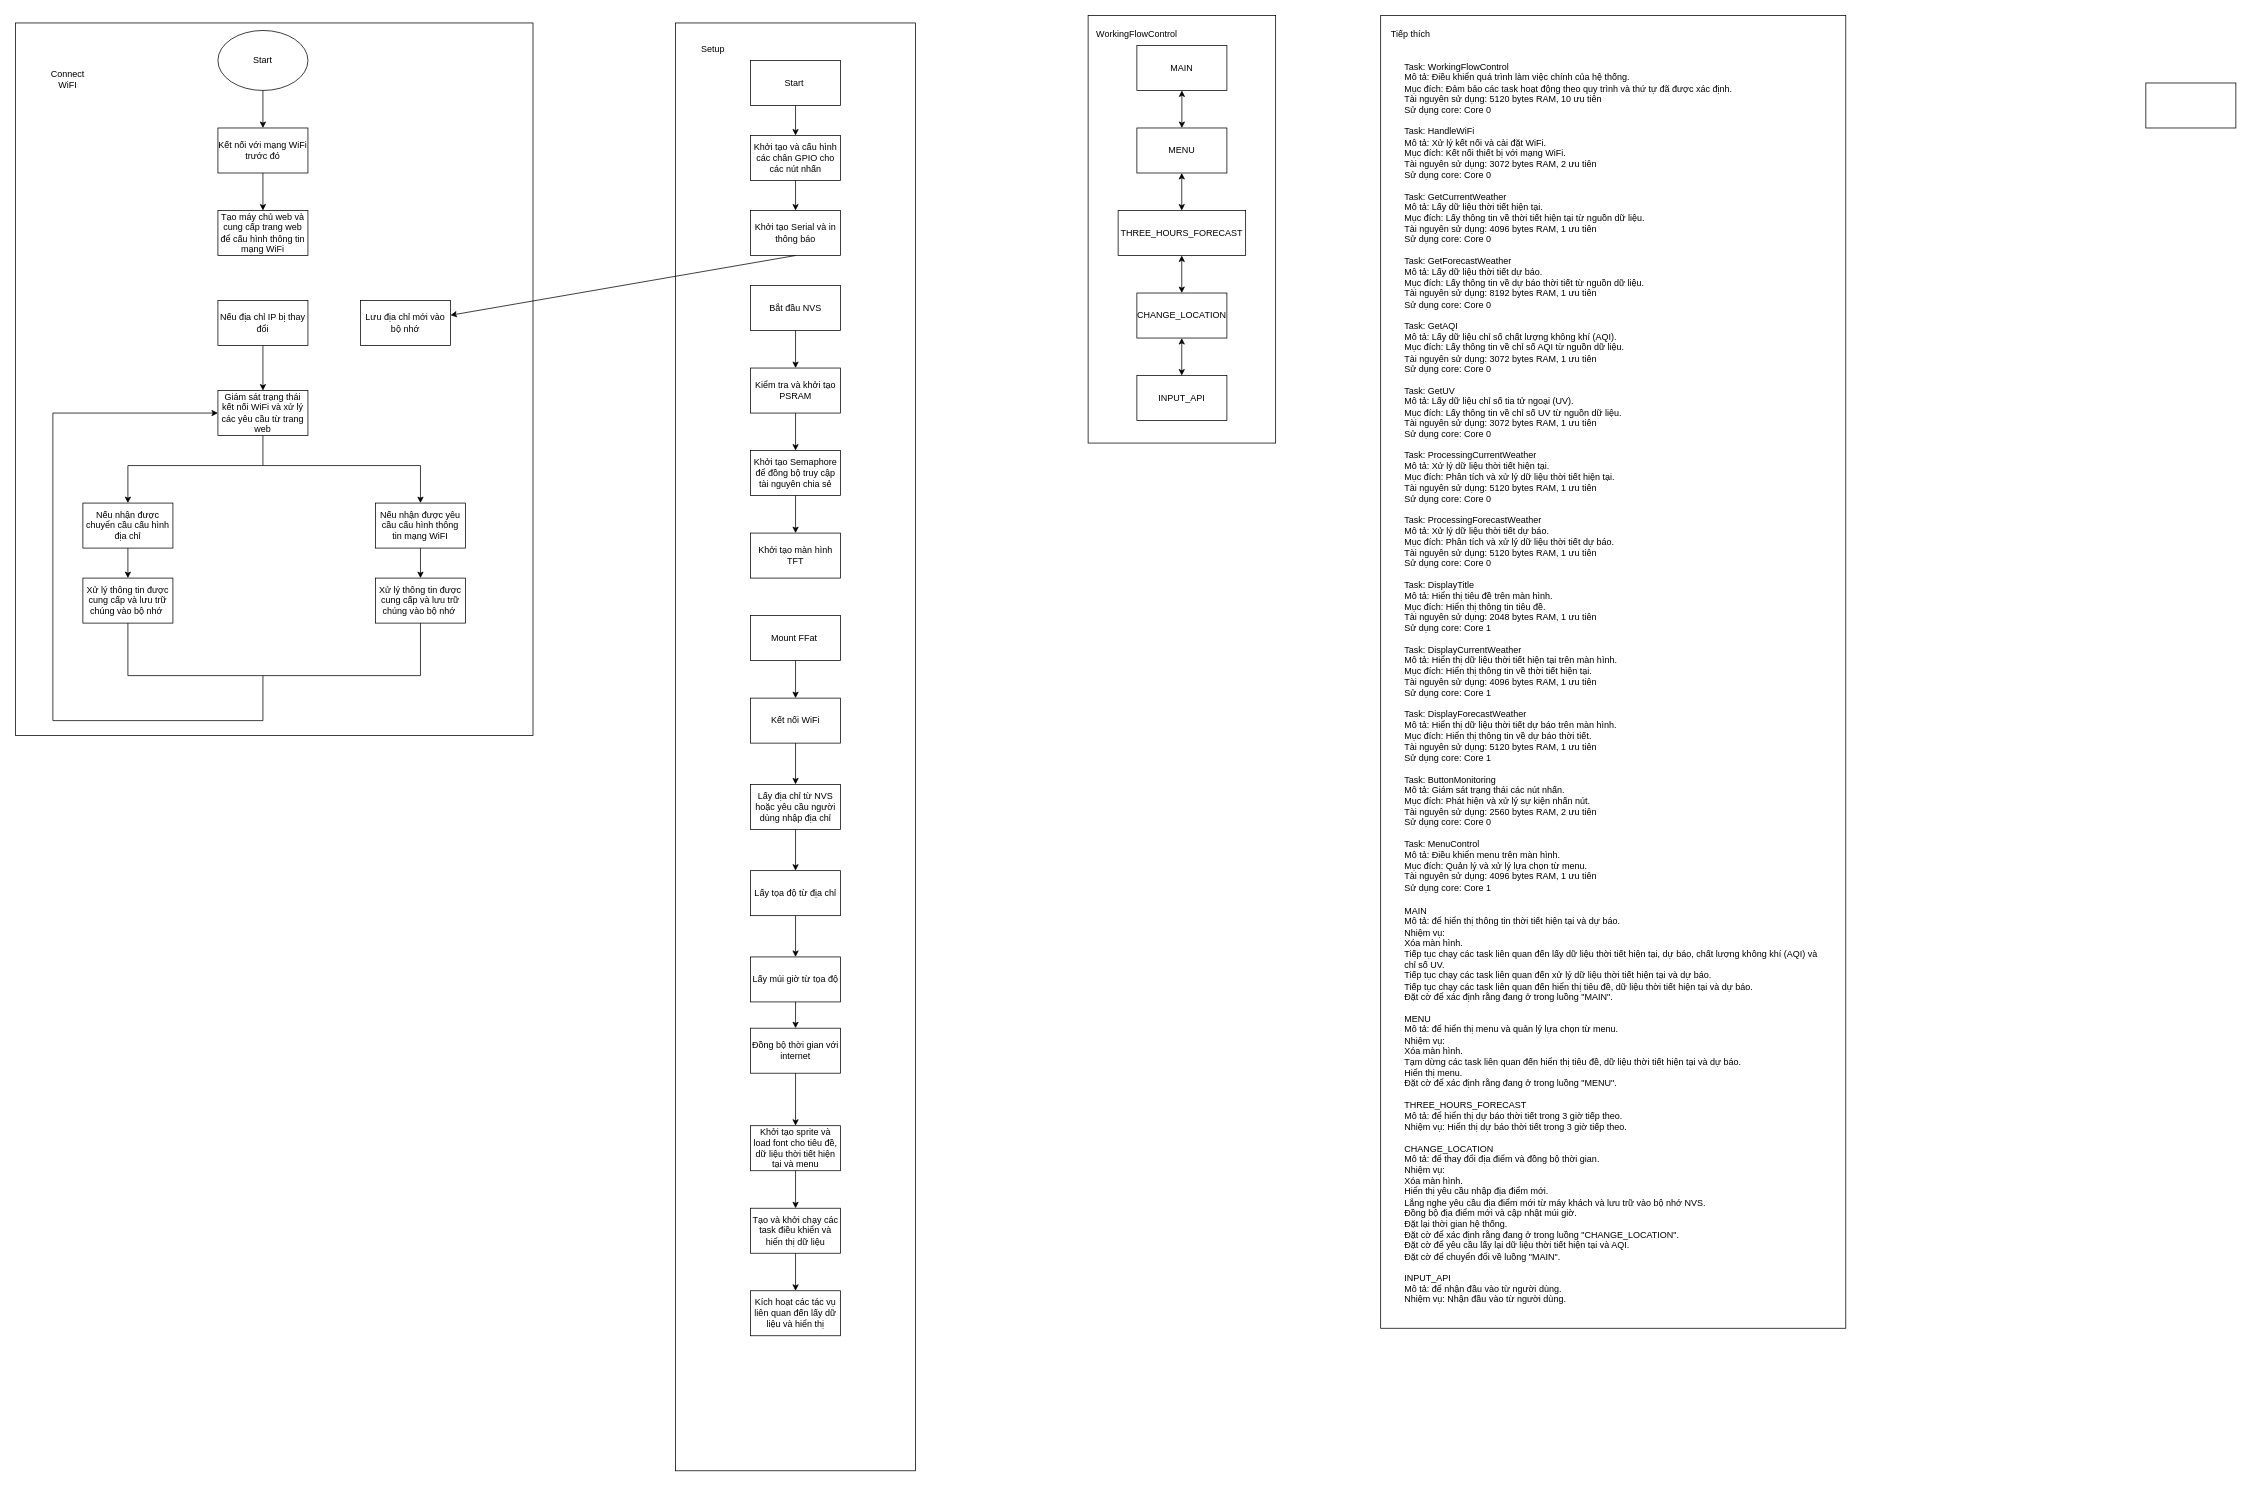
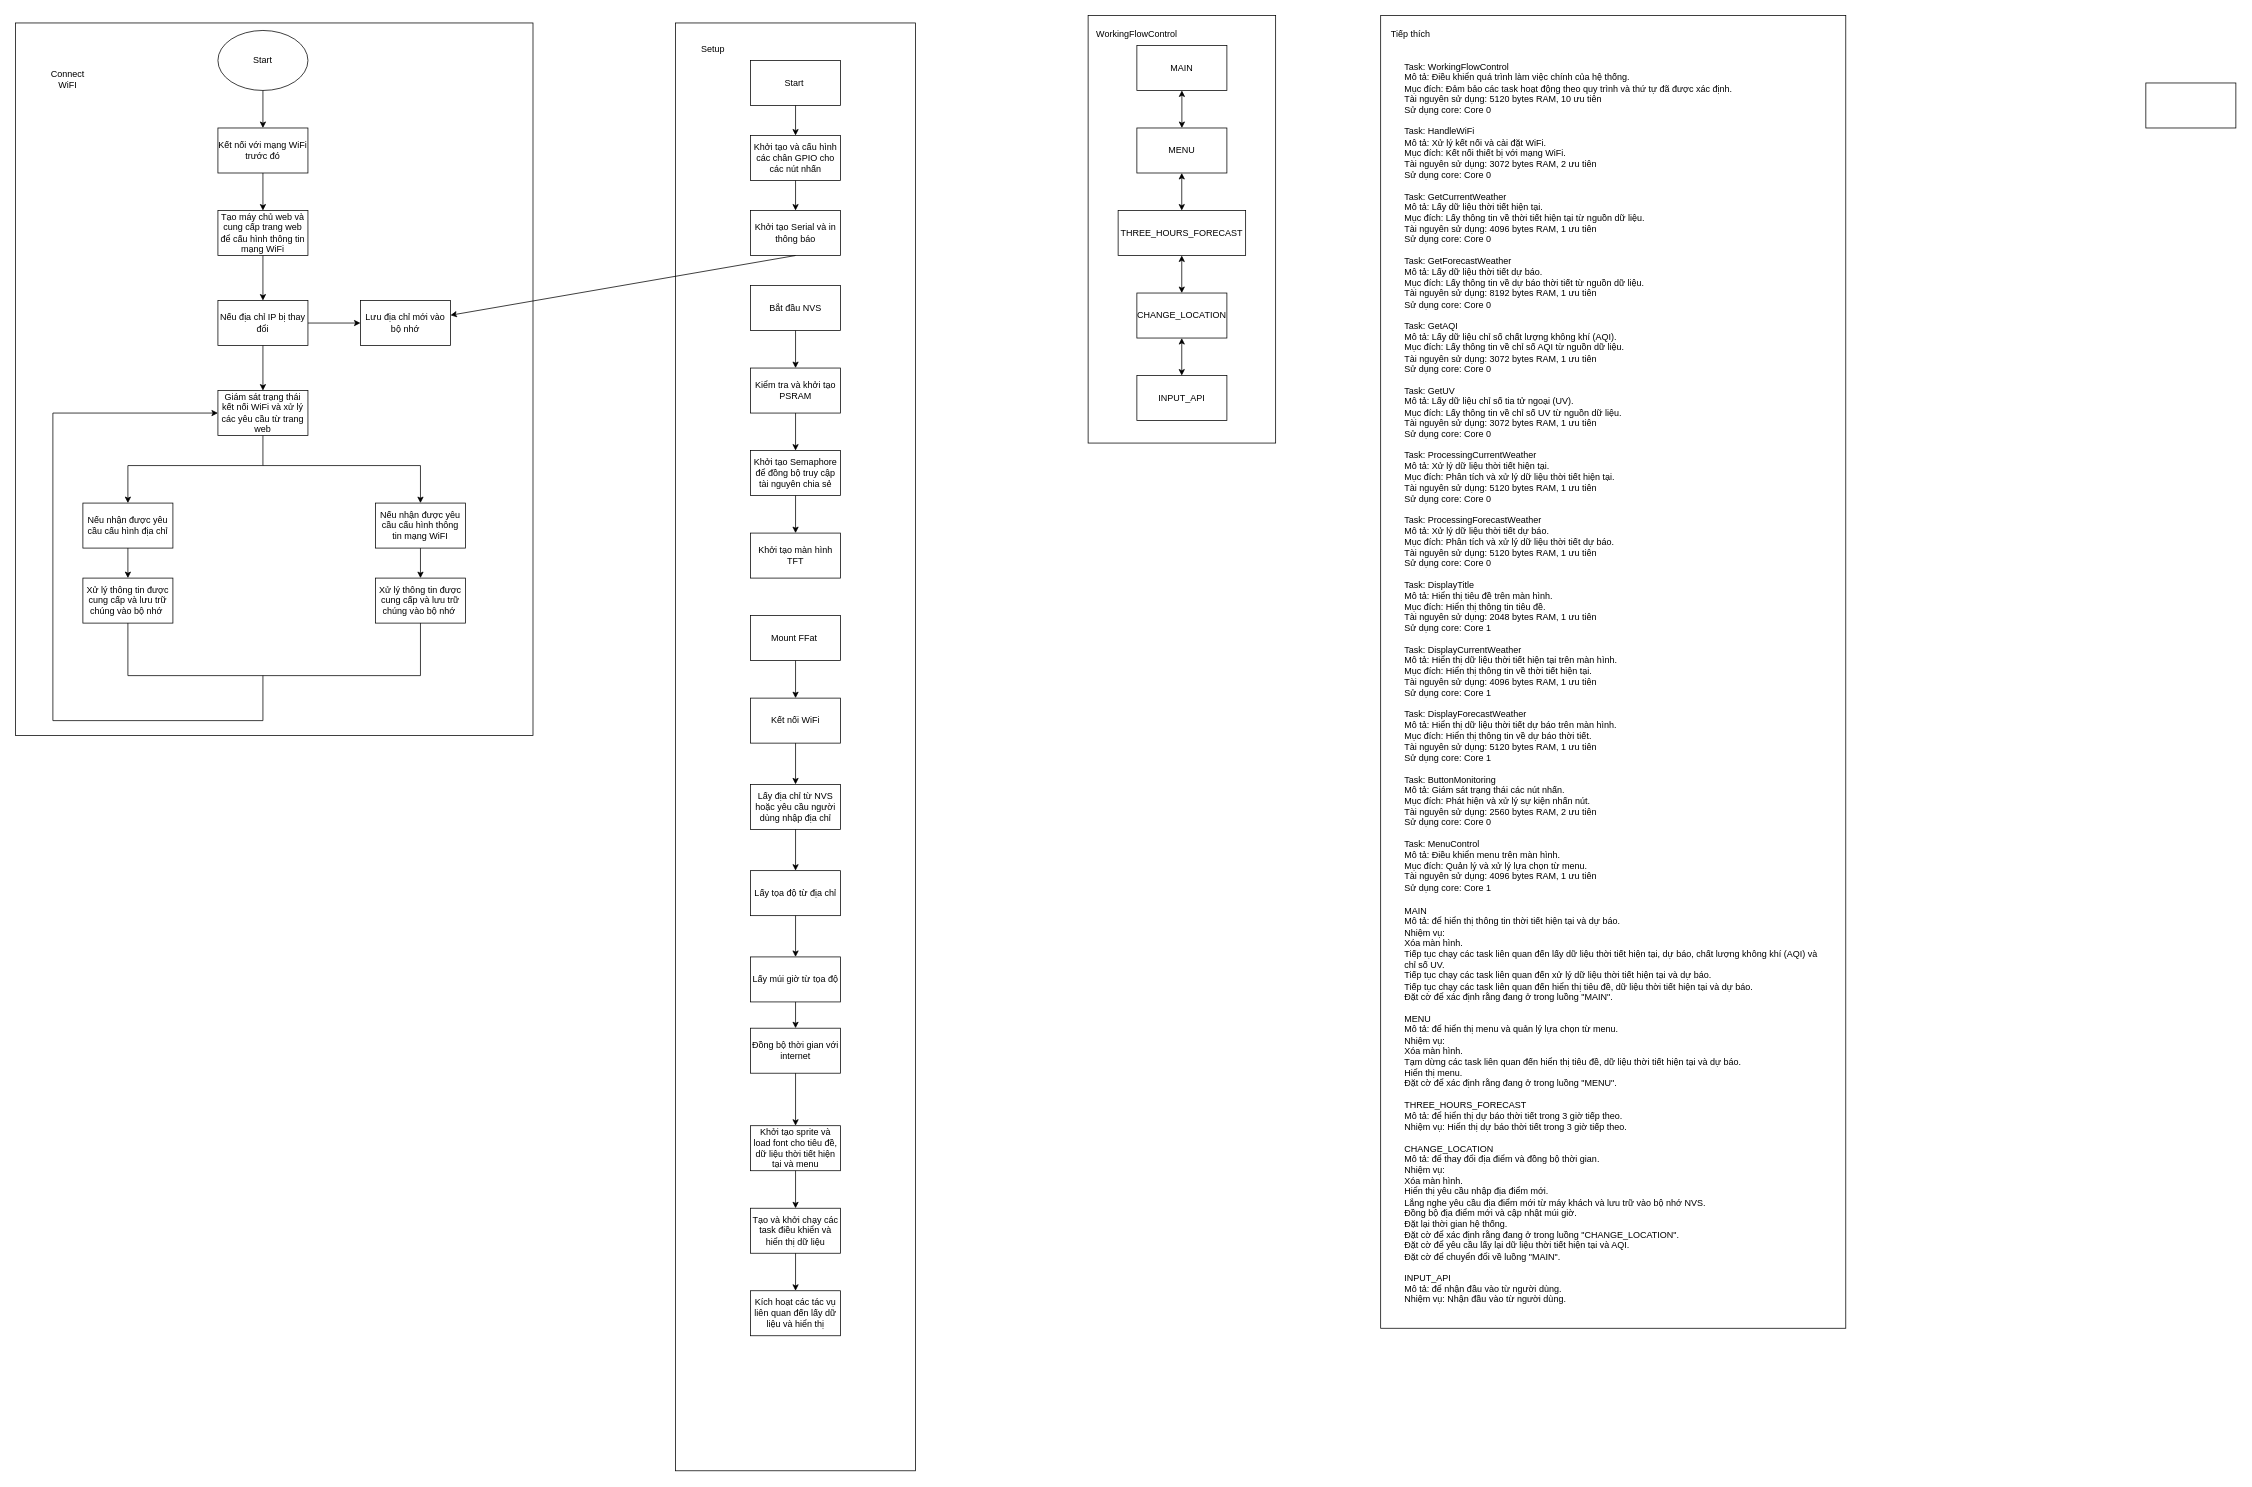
none -> (263, 294)
none -> (354, 323)
(128, 525) -> (128, 525)
